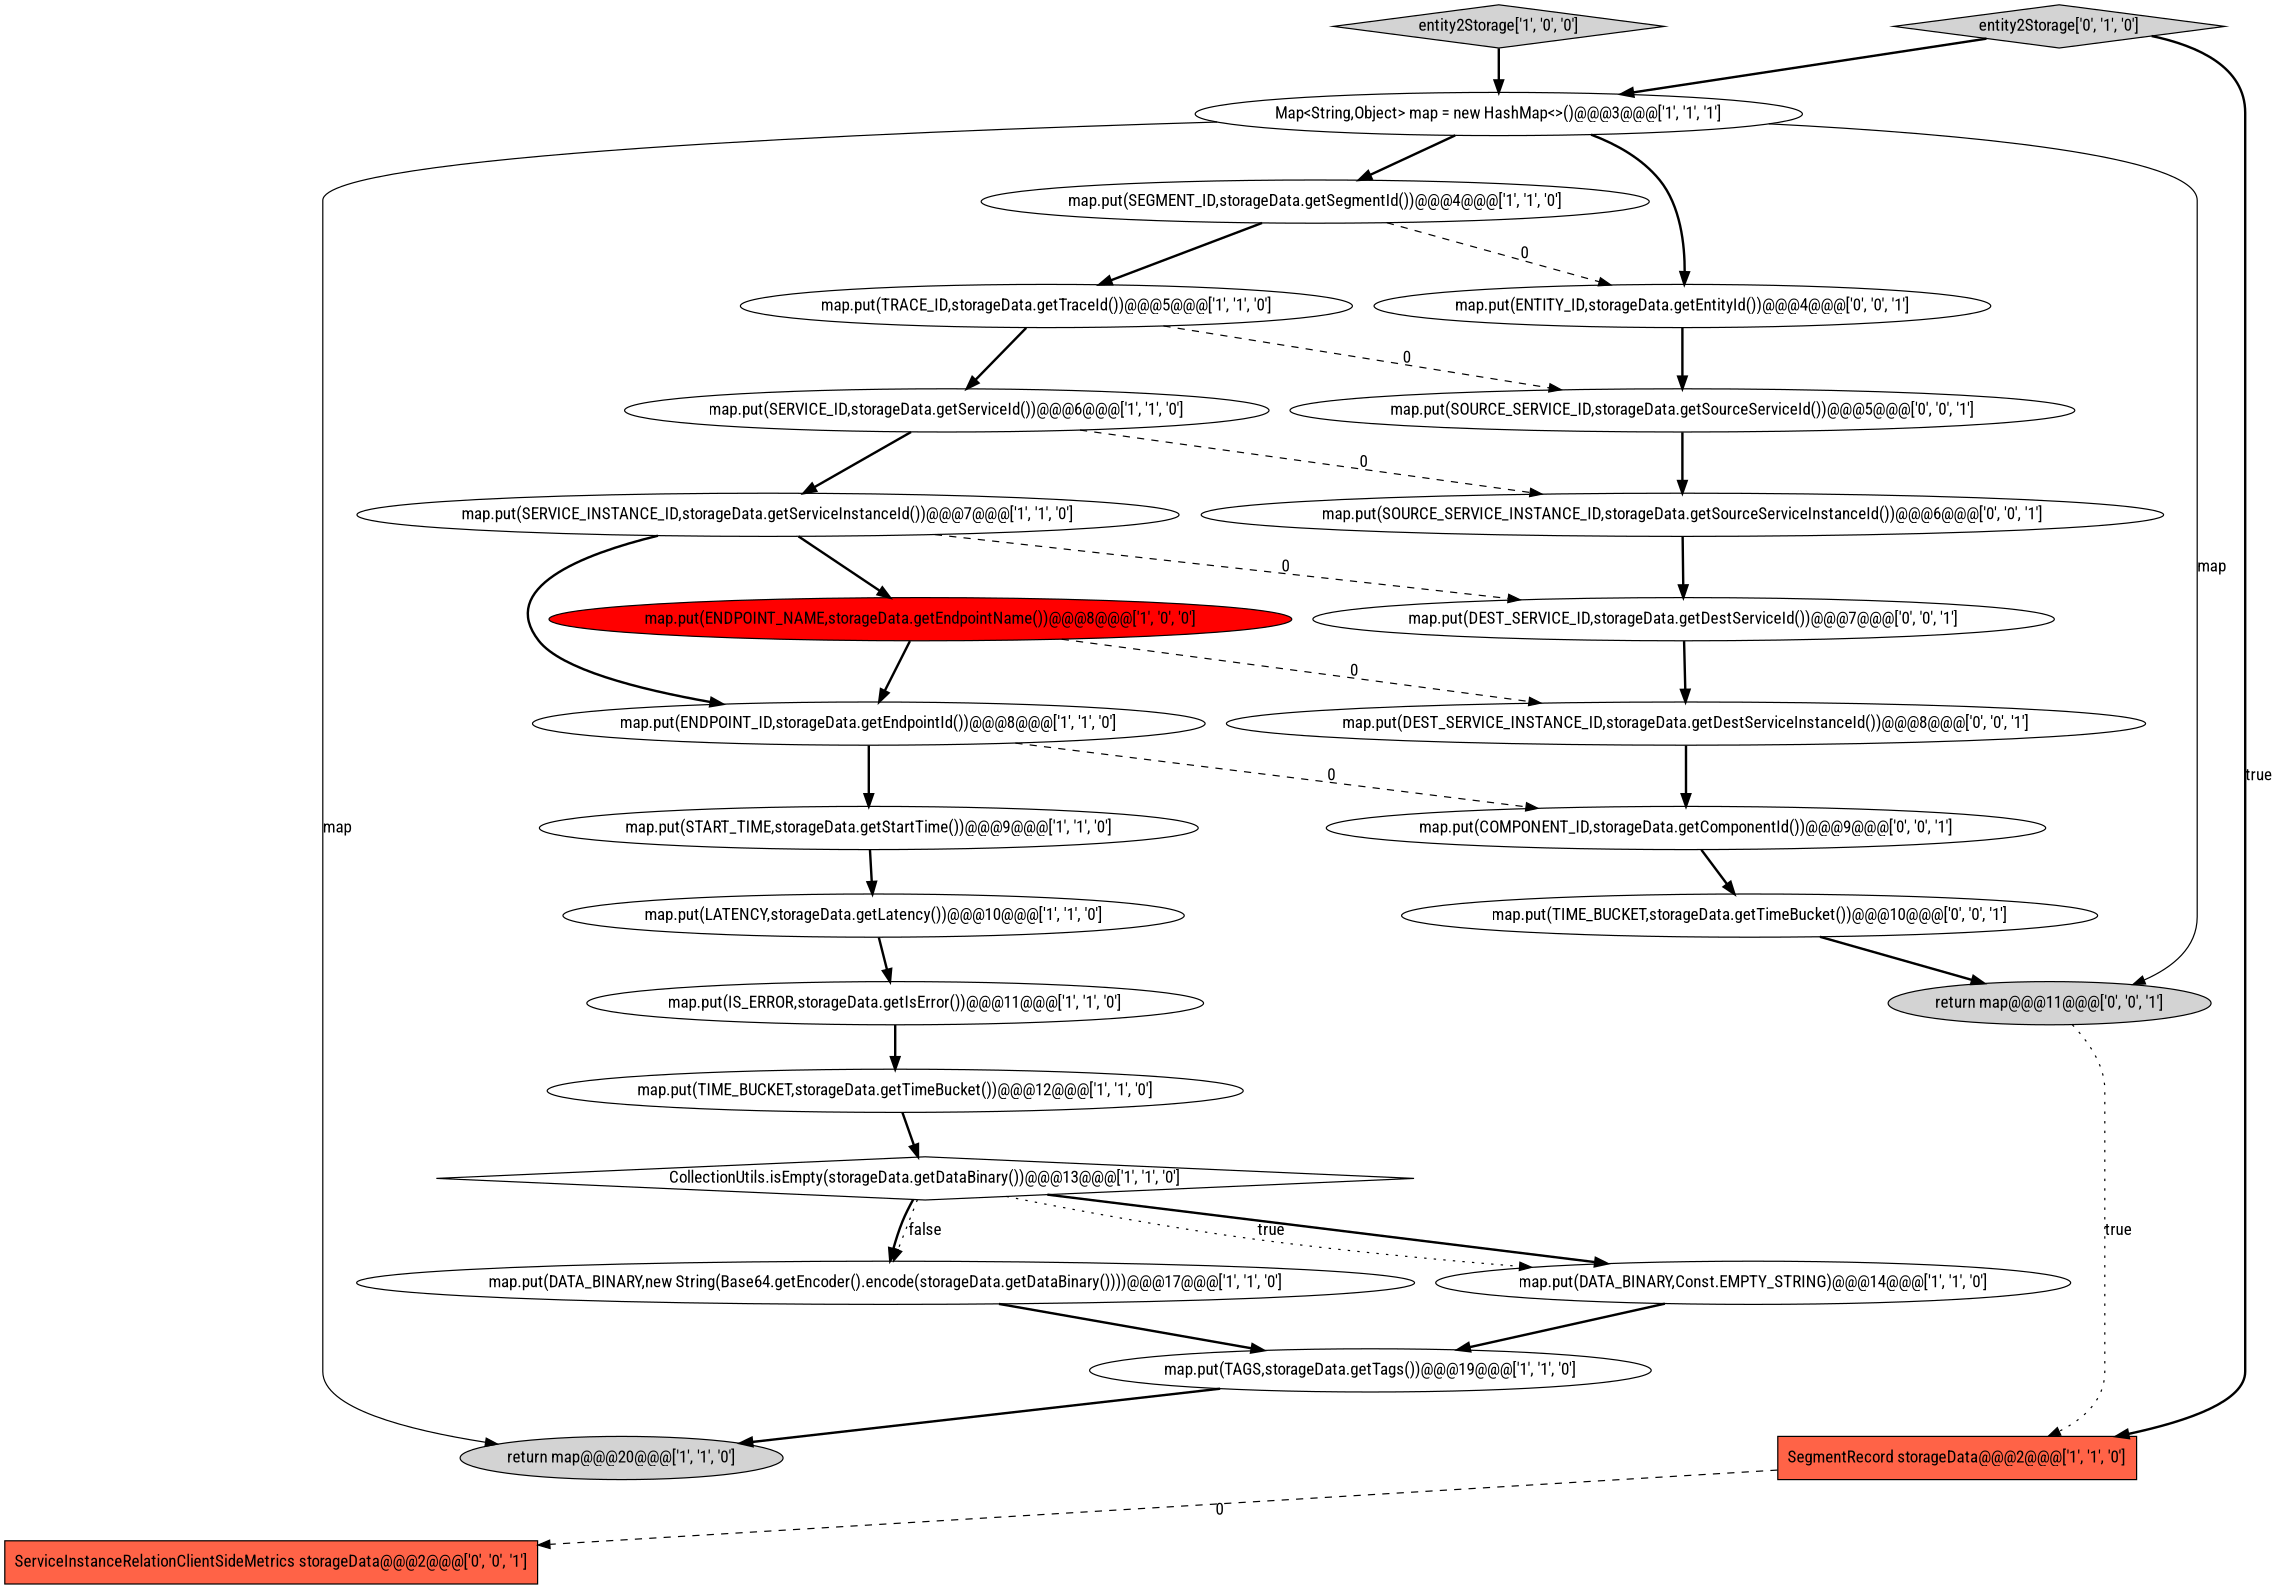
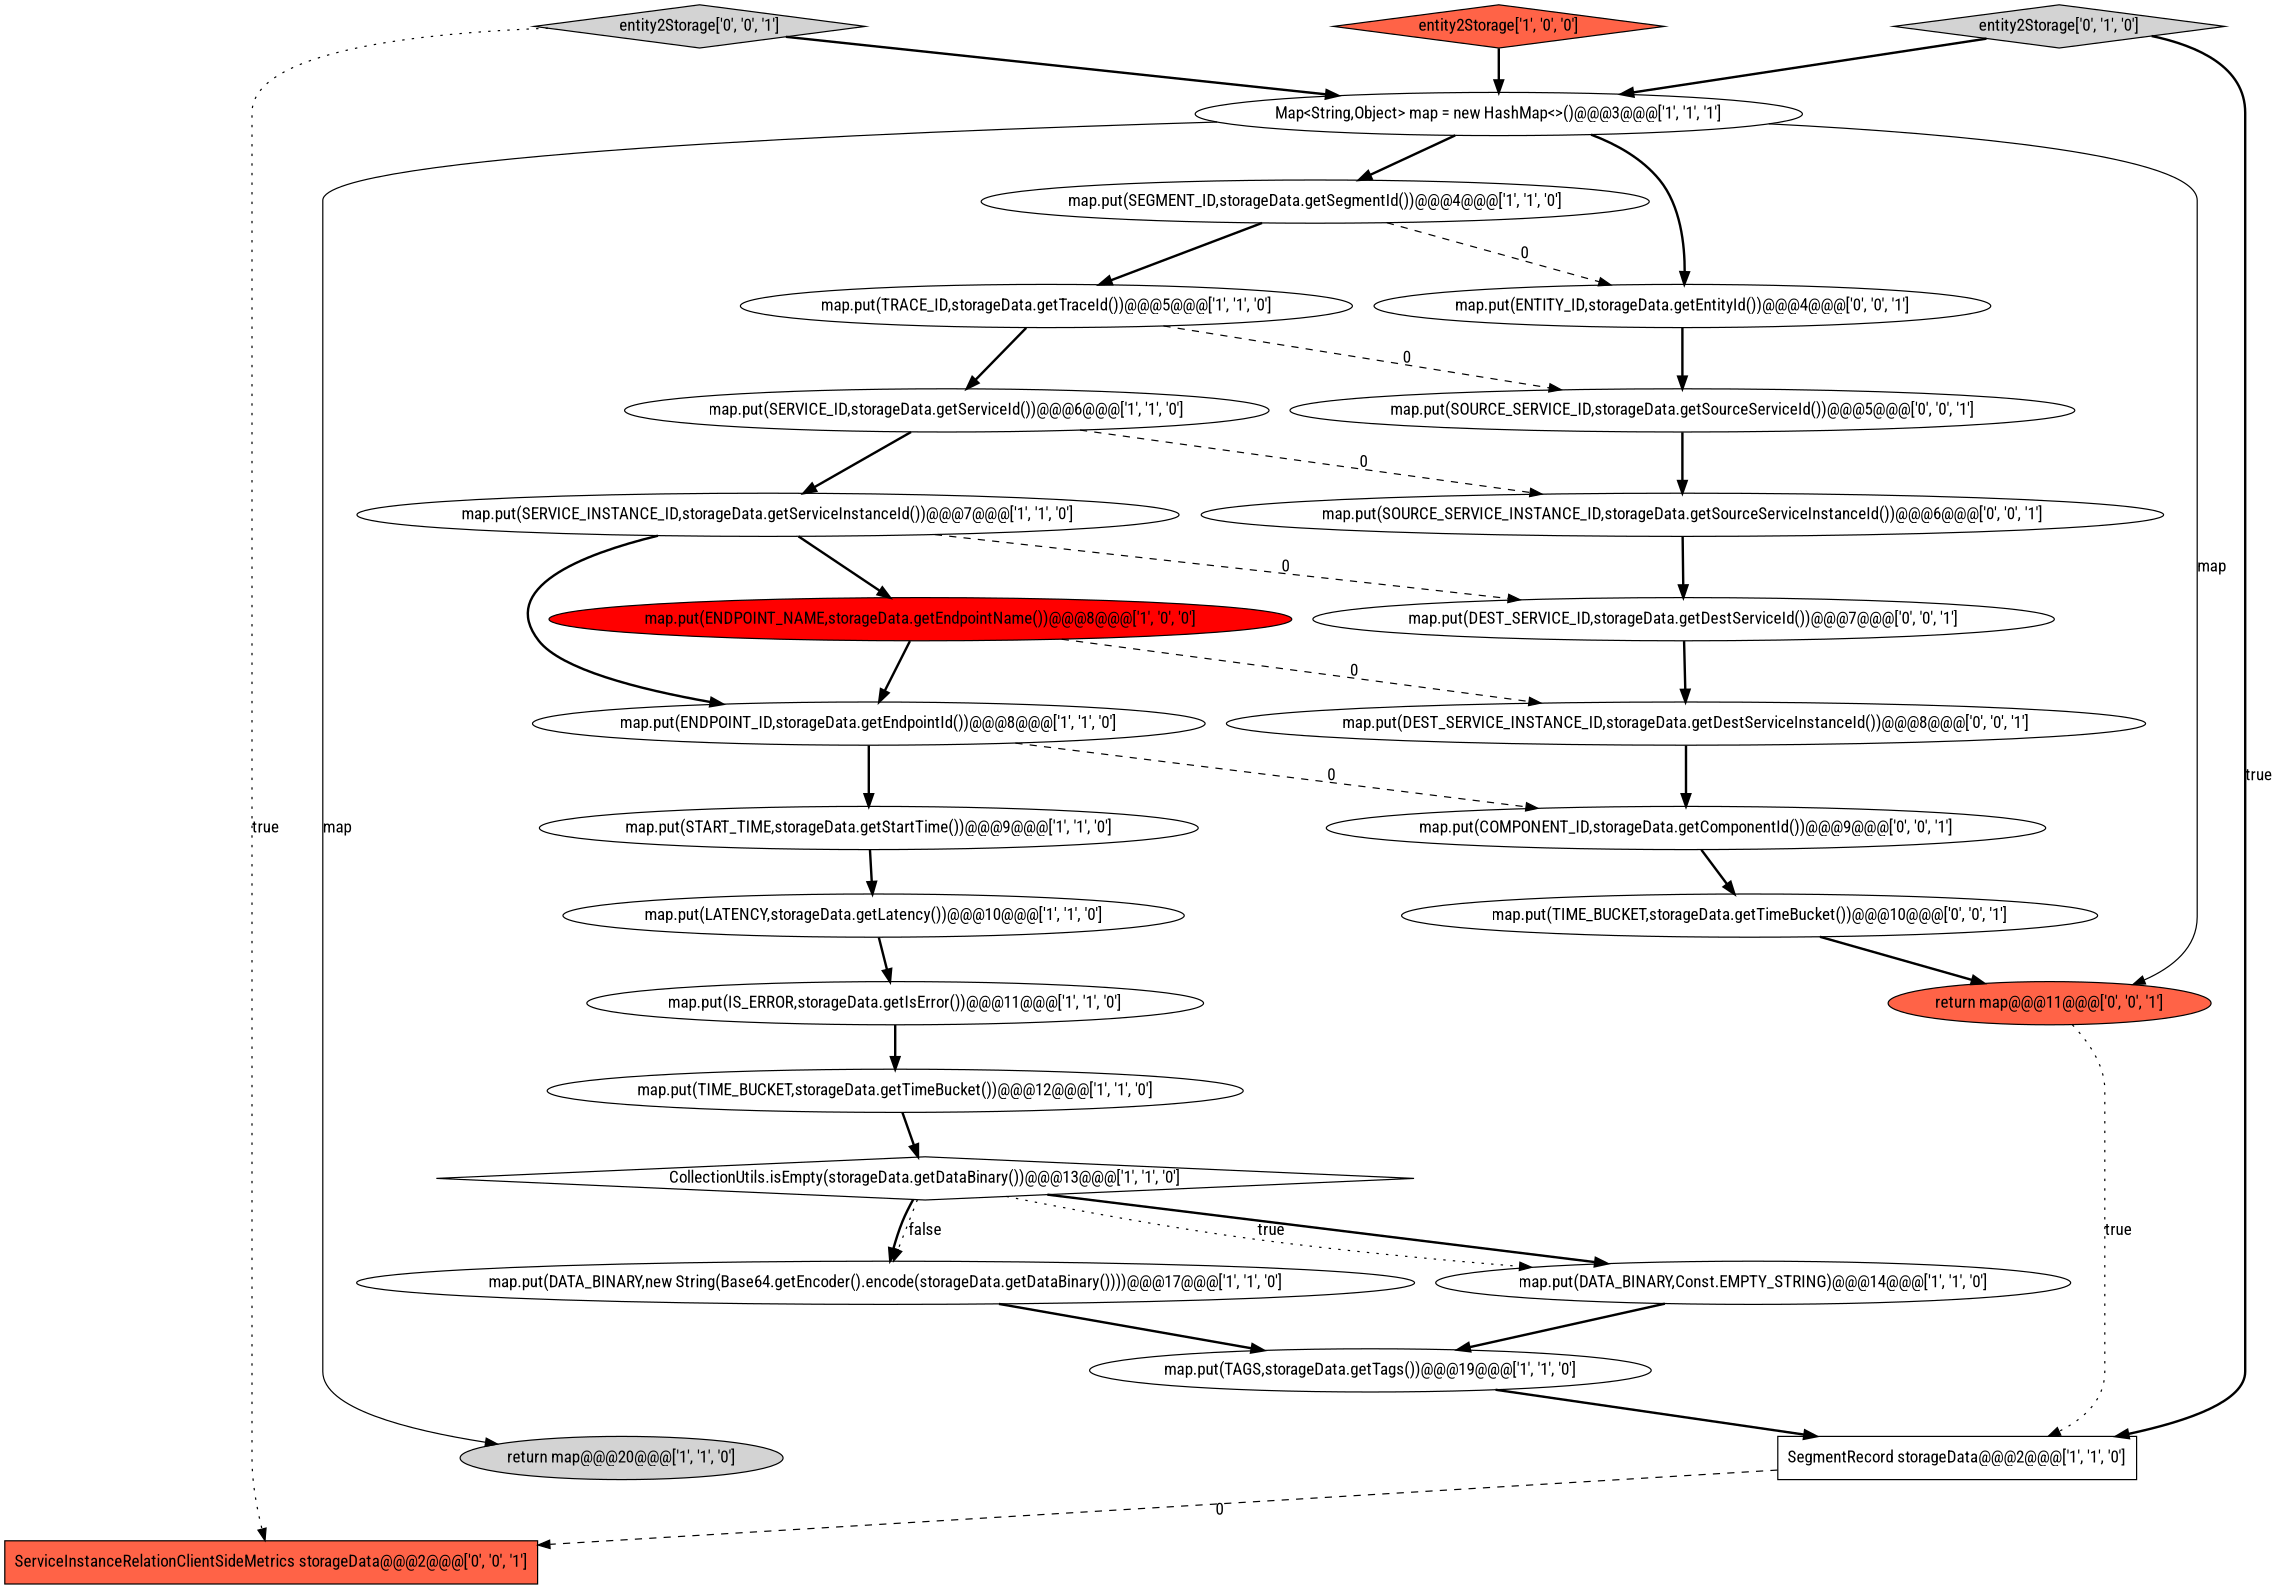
none -> (700, 26)
(1499, 26) -> (1499, 26)
(2050, 1003) -> (2050, 1003)
(986, 1415) -> (1650, 1412)
(1957, 1458) -> (1957, 1458)
